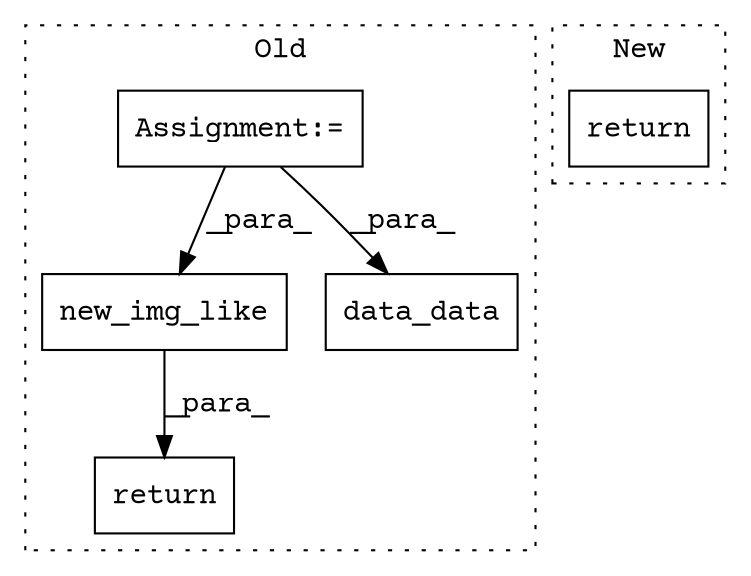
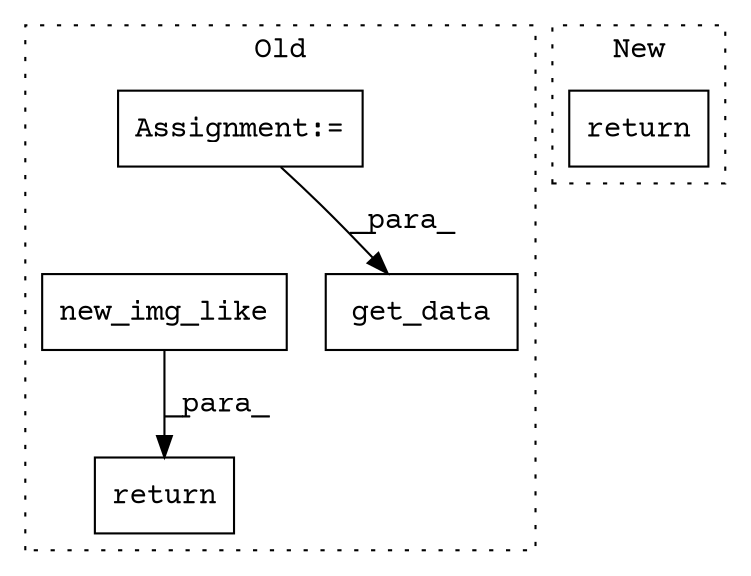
(207, 211) -> none
(422, 312) -> (422, 312)
